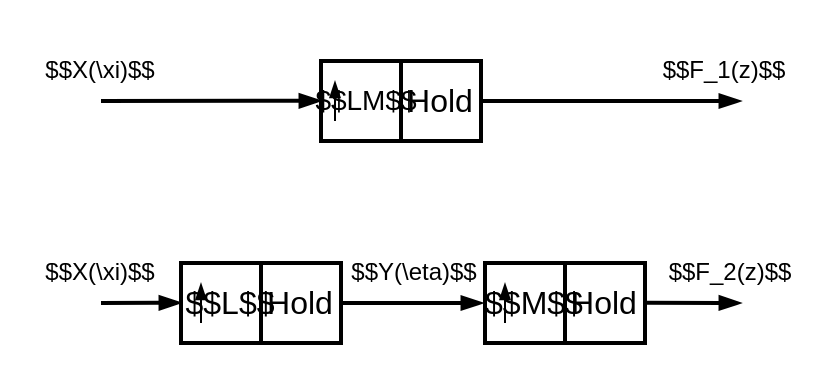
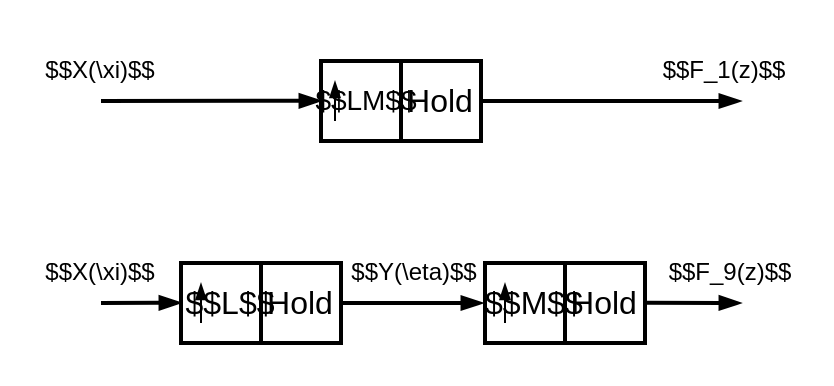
(731, 273) -> (731, 273)
